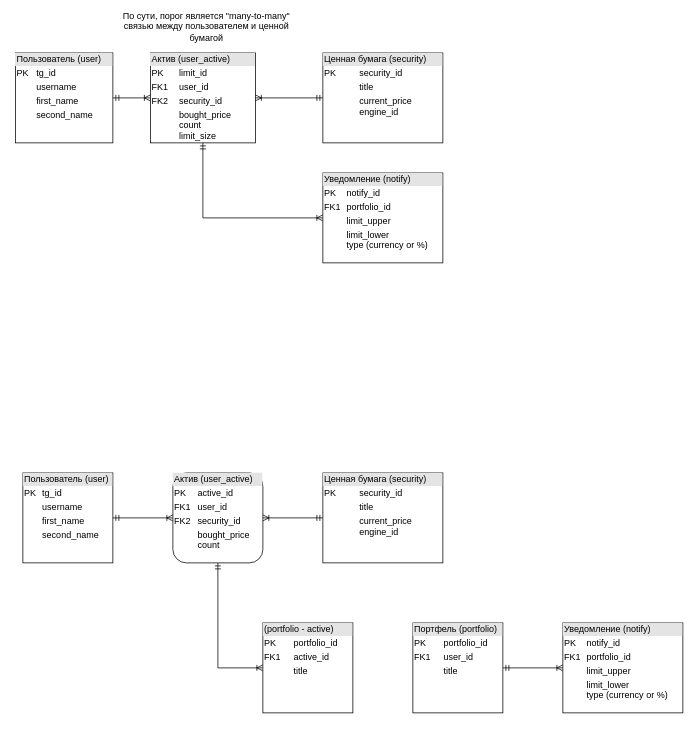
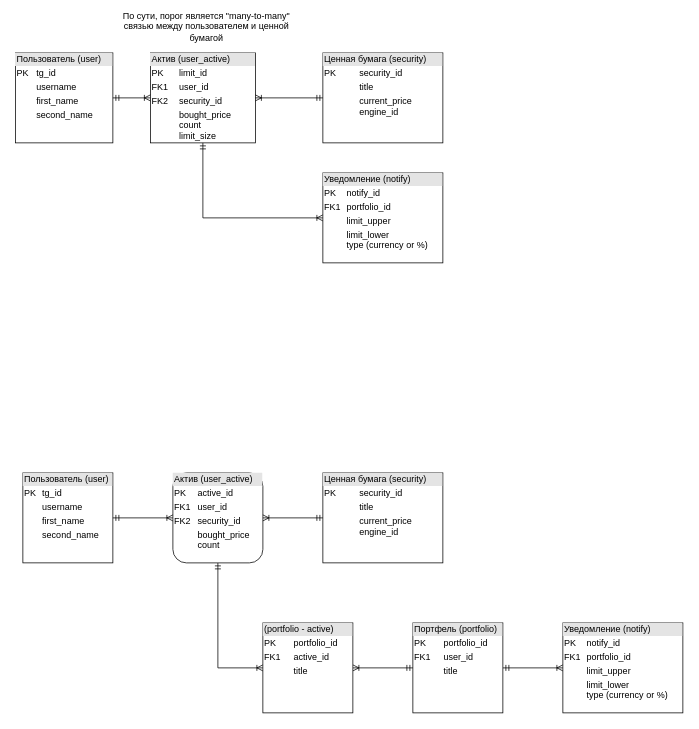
none -> (383, 668)
